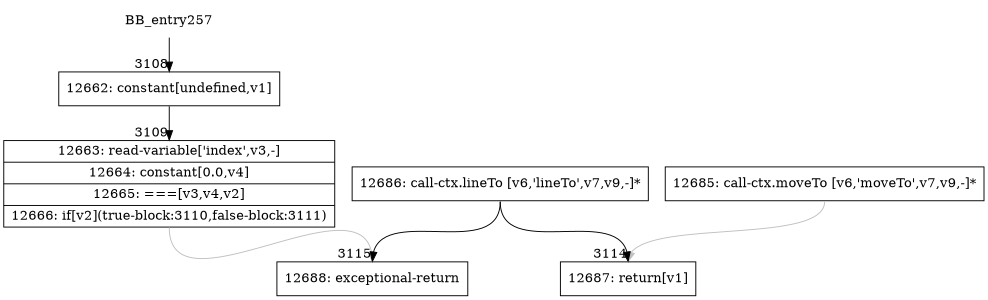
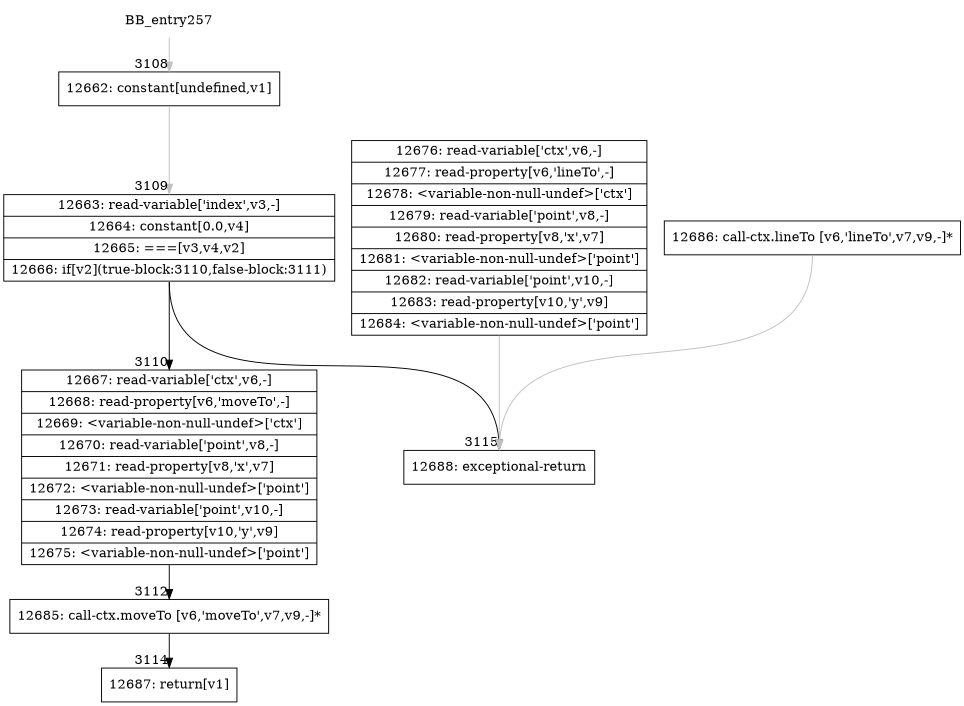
(169, 50) -> (169, 50)
(169, 118) -> (169, 145)
(731, 231) -> (169, 646)
(441, 232) -> (661, 352)
(559, 232) -> none
none -> (499, 238)
(266, 246) -> (329, 366)
none -> (169, 467)
